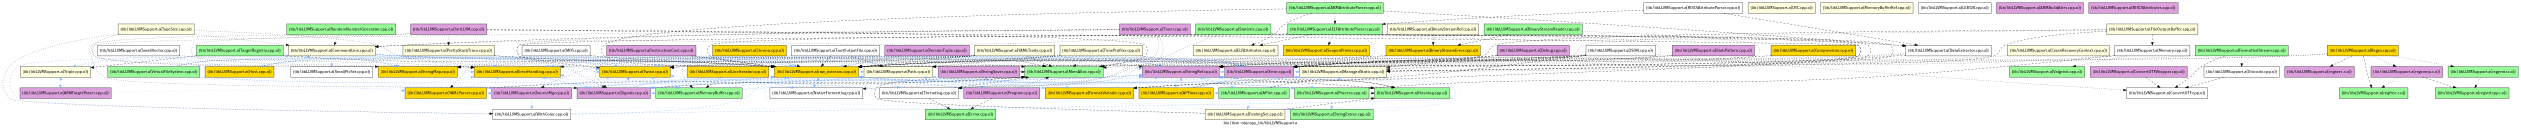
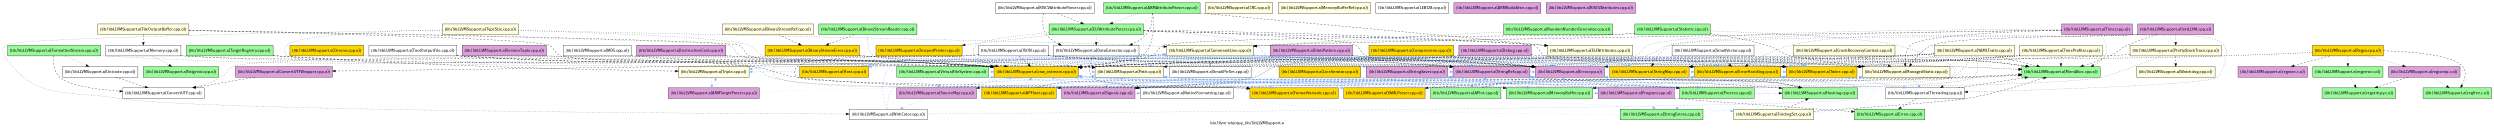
none -> (751, 65)
none -> (2176, 72)
